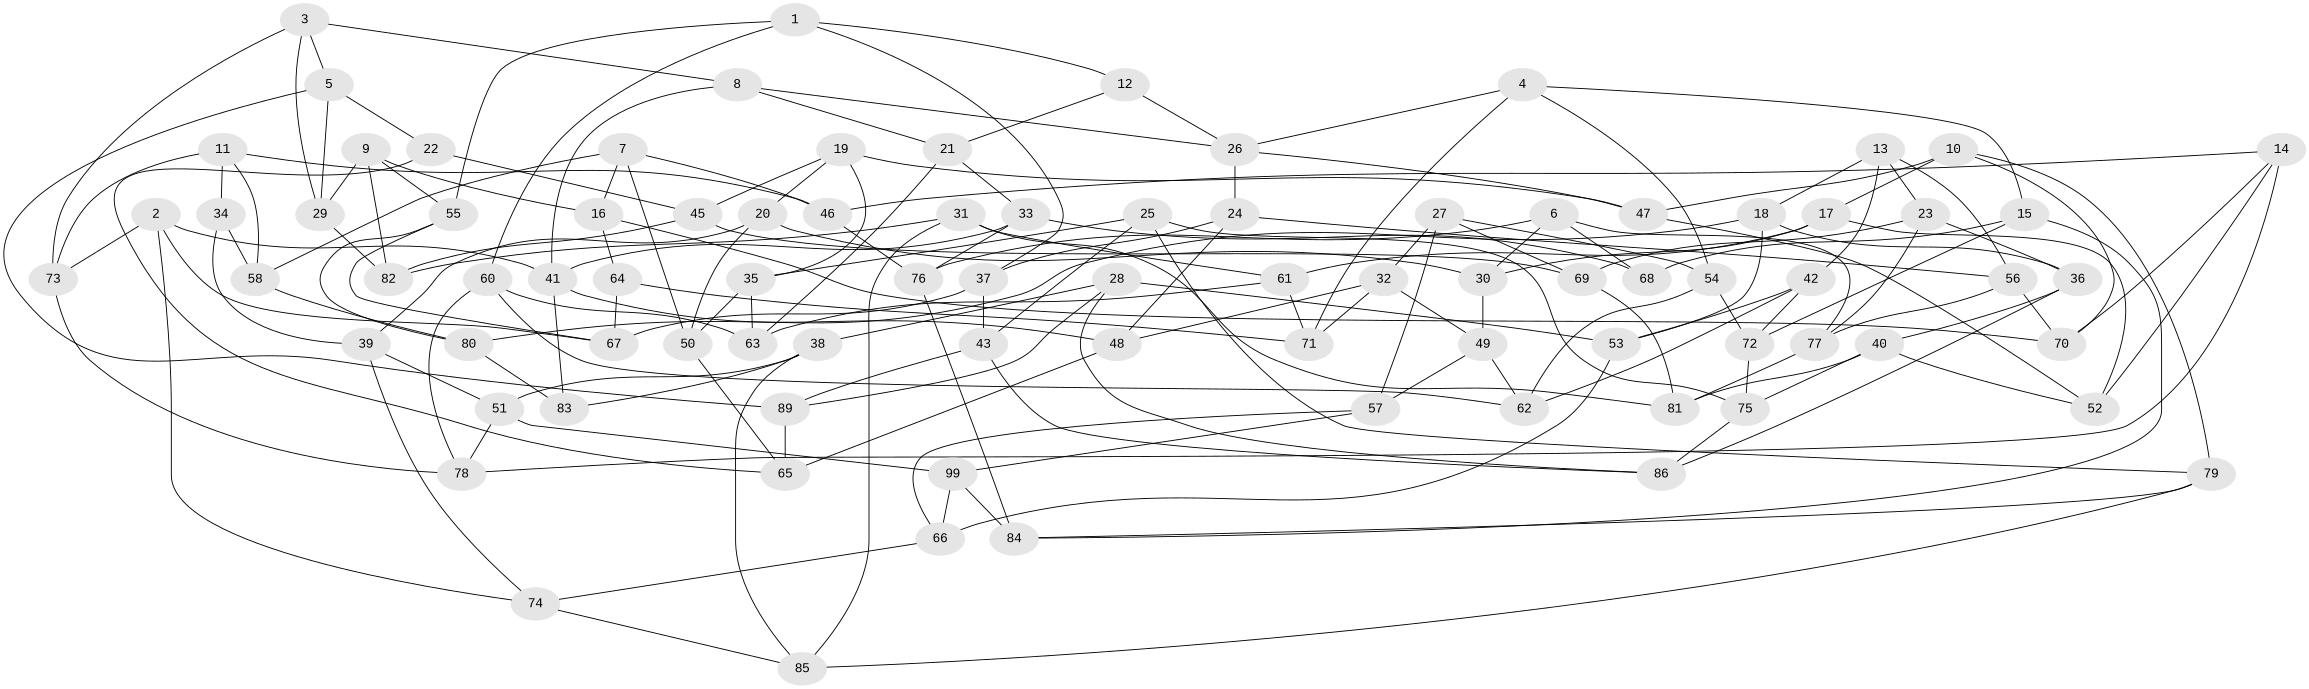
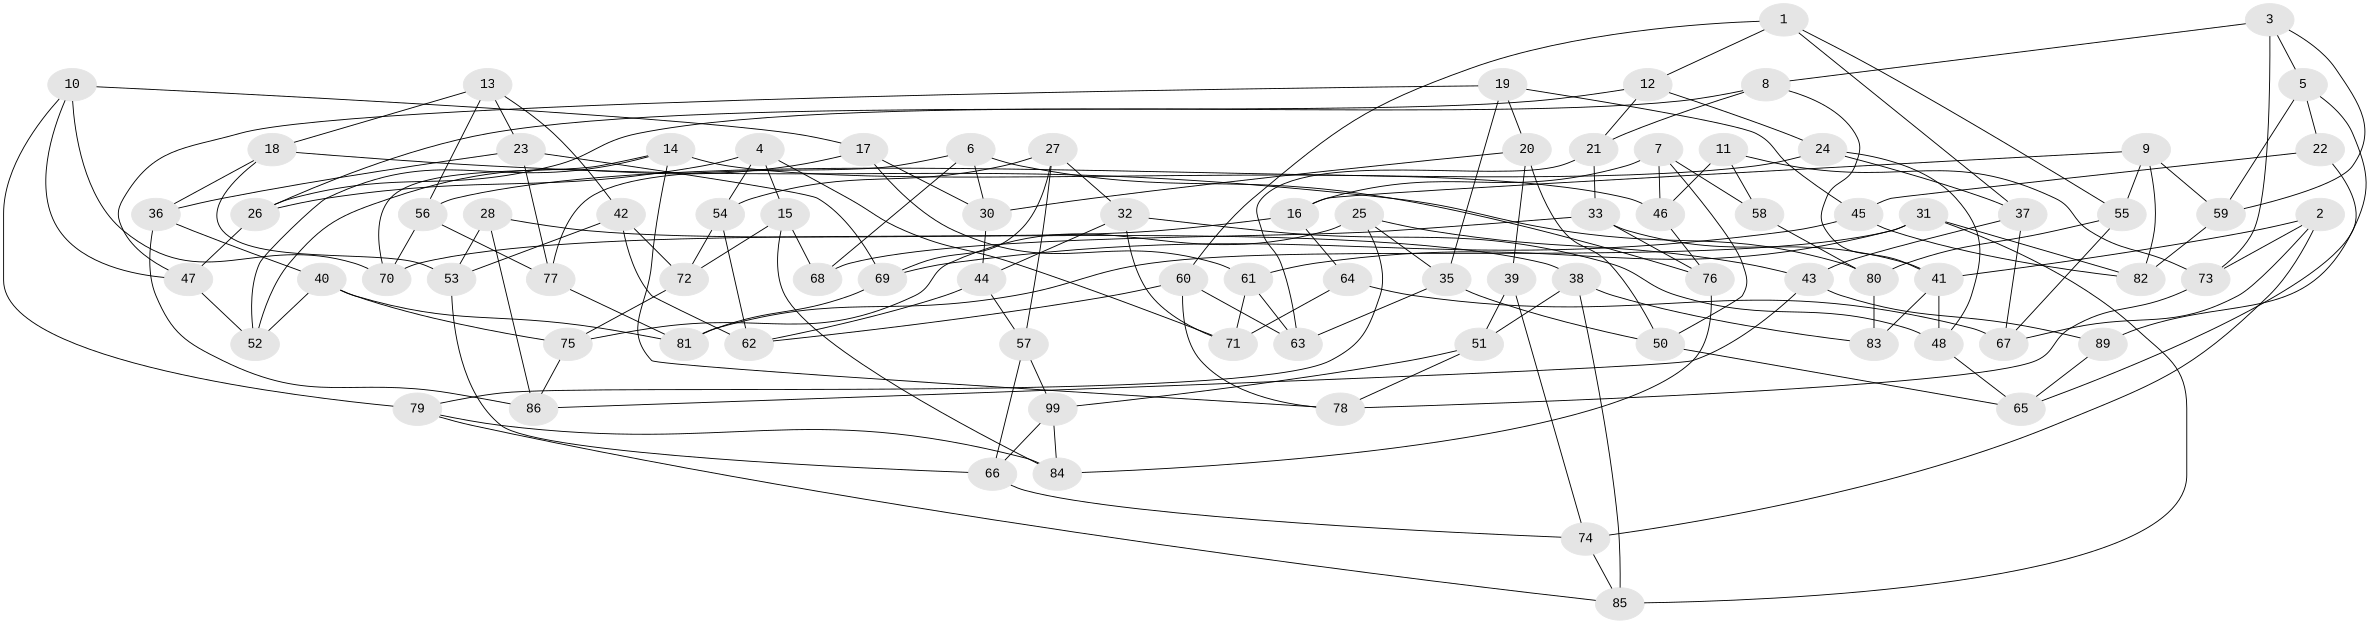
(1235, 185) -> (1736, 115)
(221, 215) -> none
(320, 215) -> (2221, 215)
(1483, 344) -> (982, 279)
(967, 376) -> none
